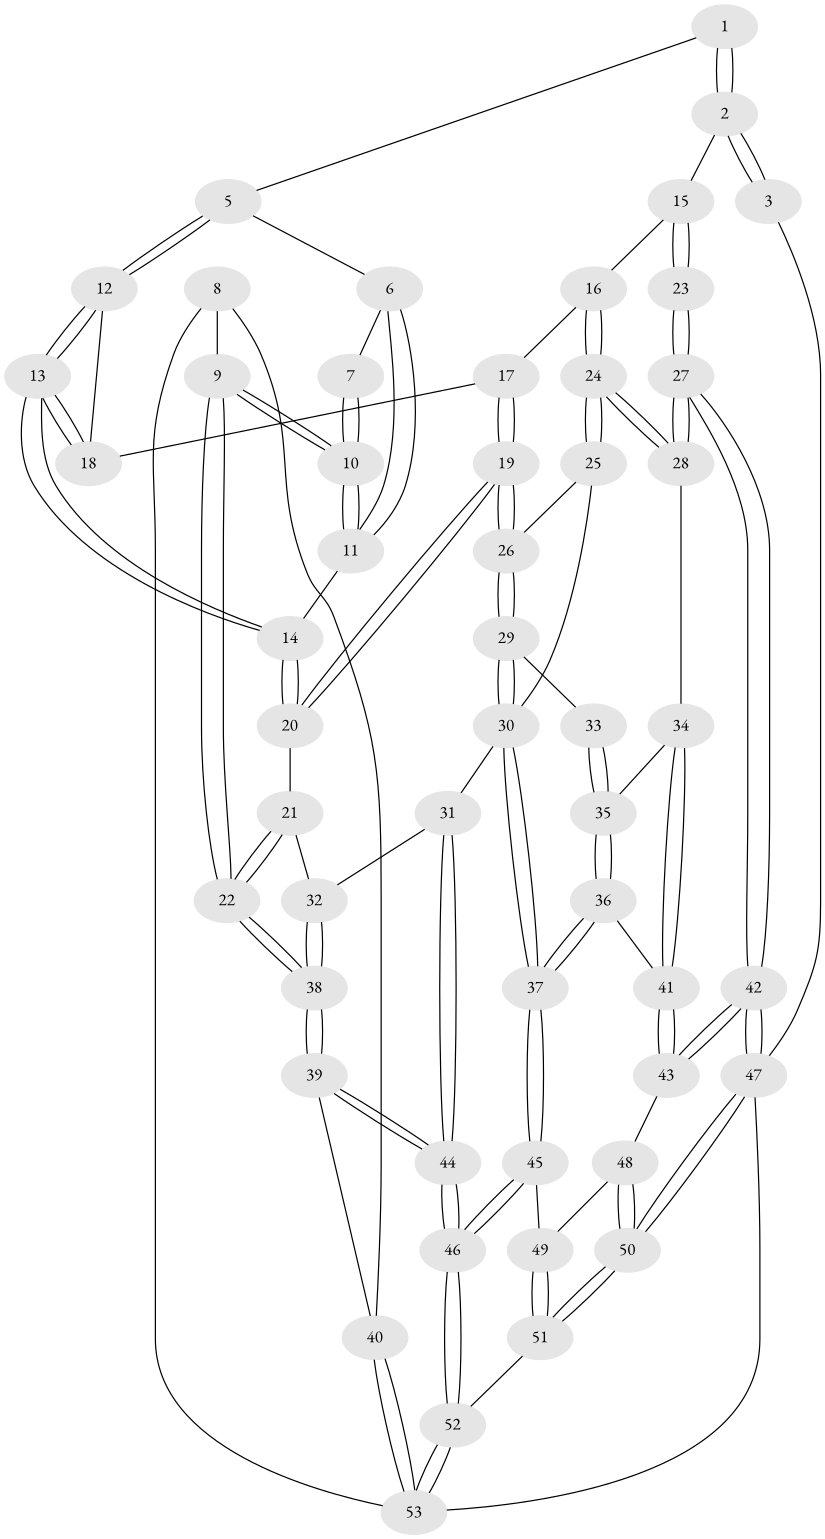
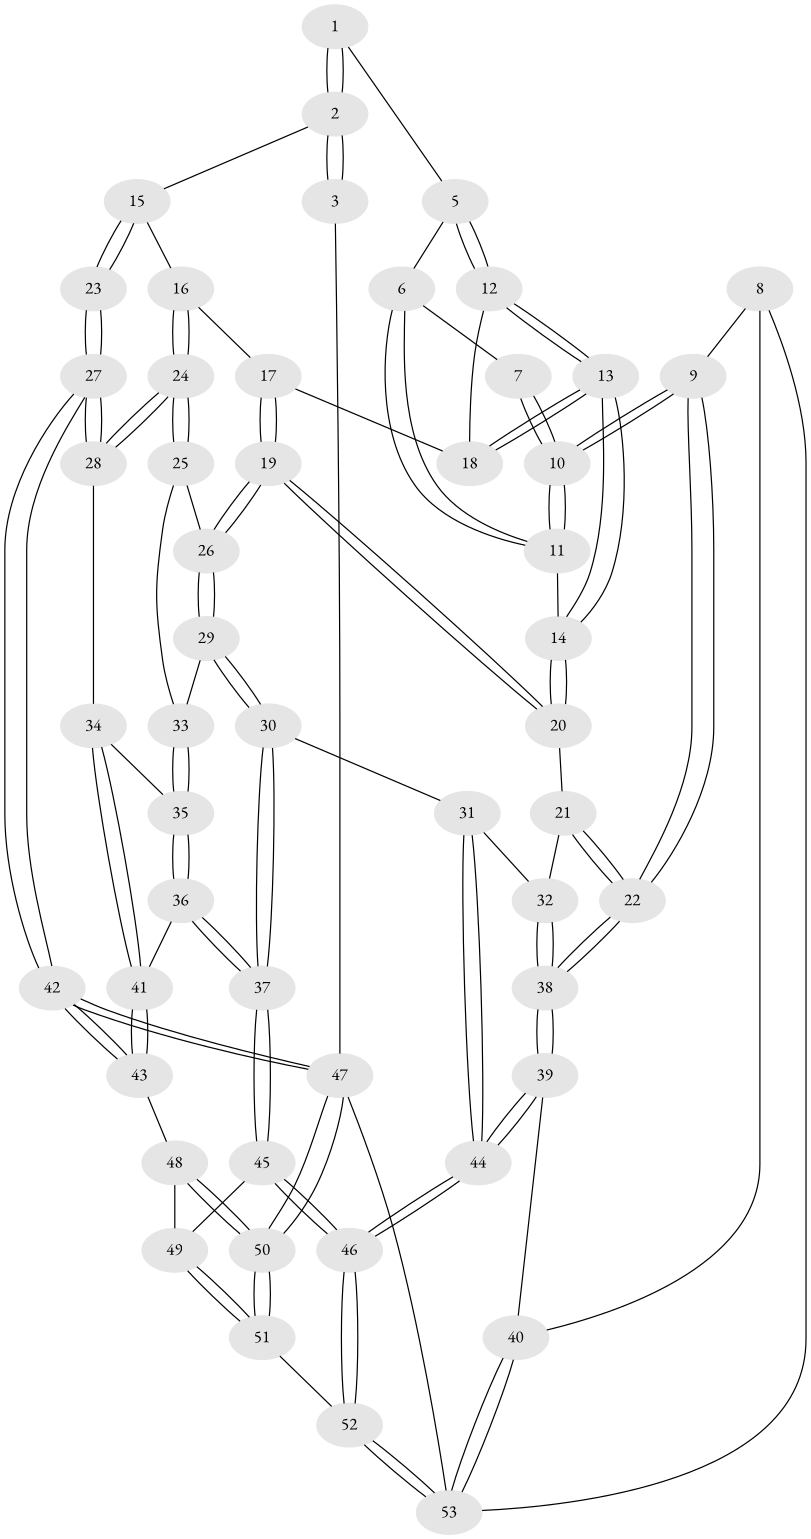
(570, 601) -> (157, 595)
